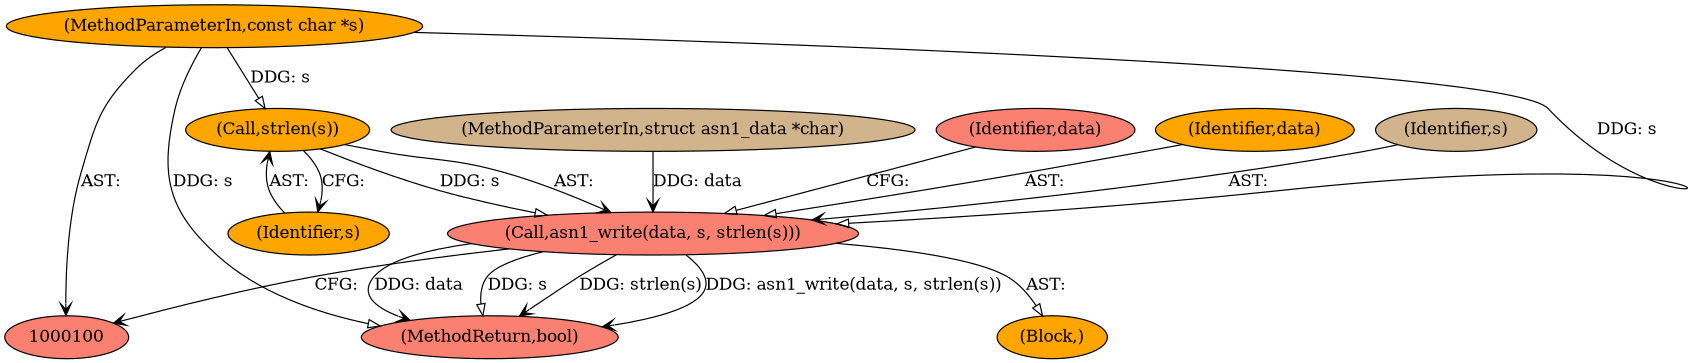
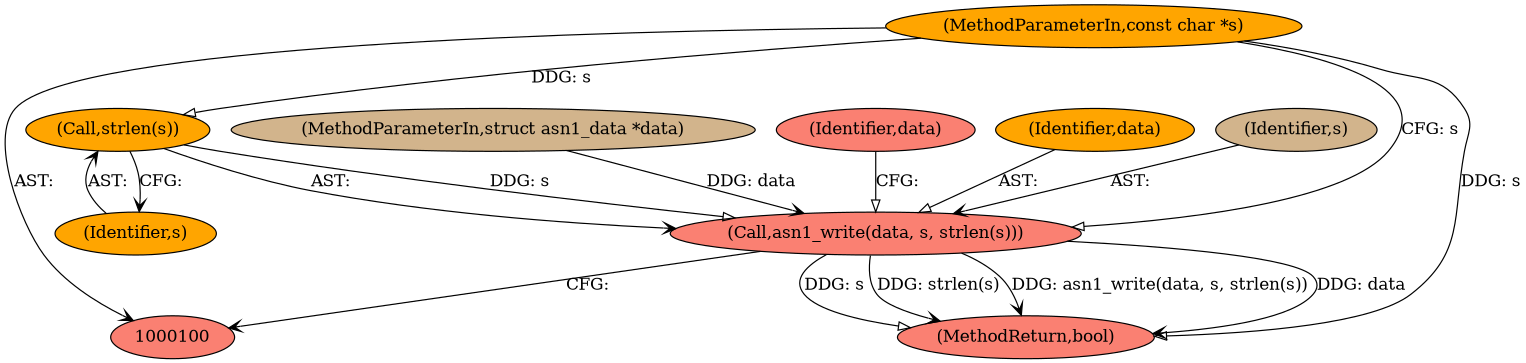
(653, 130) -> (493, 130)
(1627, 130) -> (1430, 130)
(1052, 337) -> none
